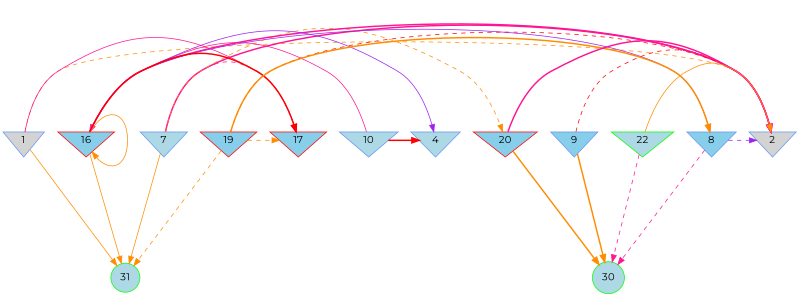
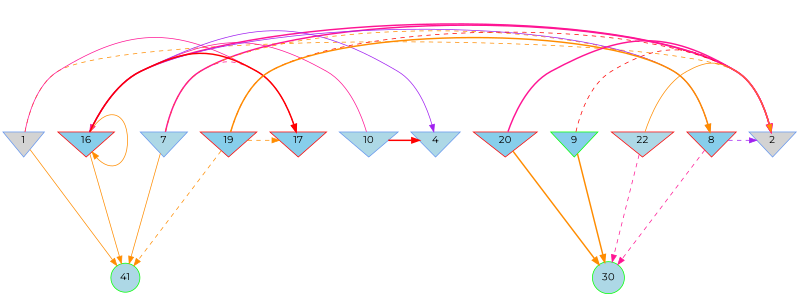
(409, 47) -> (434, 31)
(574, 140) -> (574, 140)
(643, 140) -> (643, 140)
(712, 140) -> (712, 140)
(125, 278) -> (125, 278)
